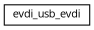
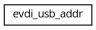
(47, 15) -> (48, 15)
